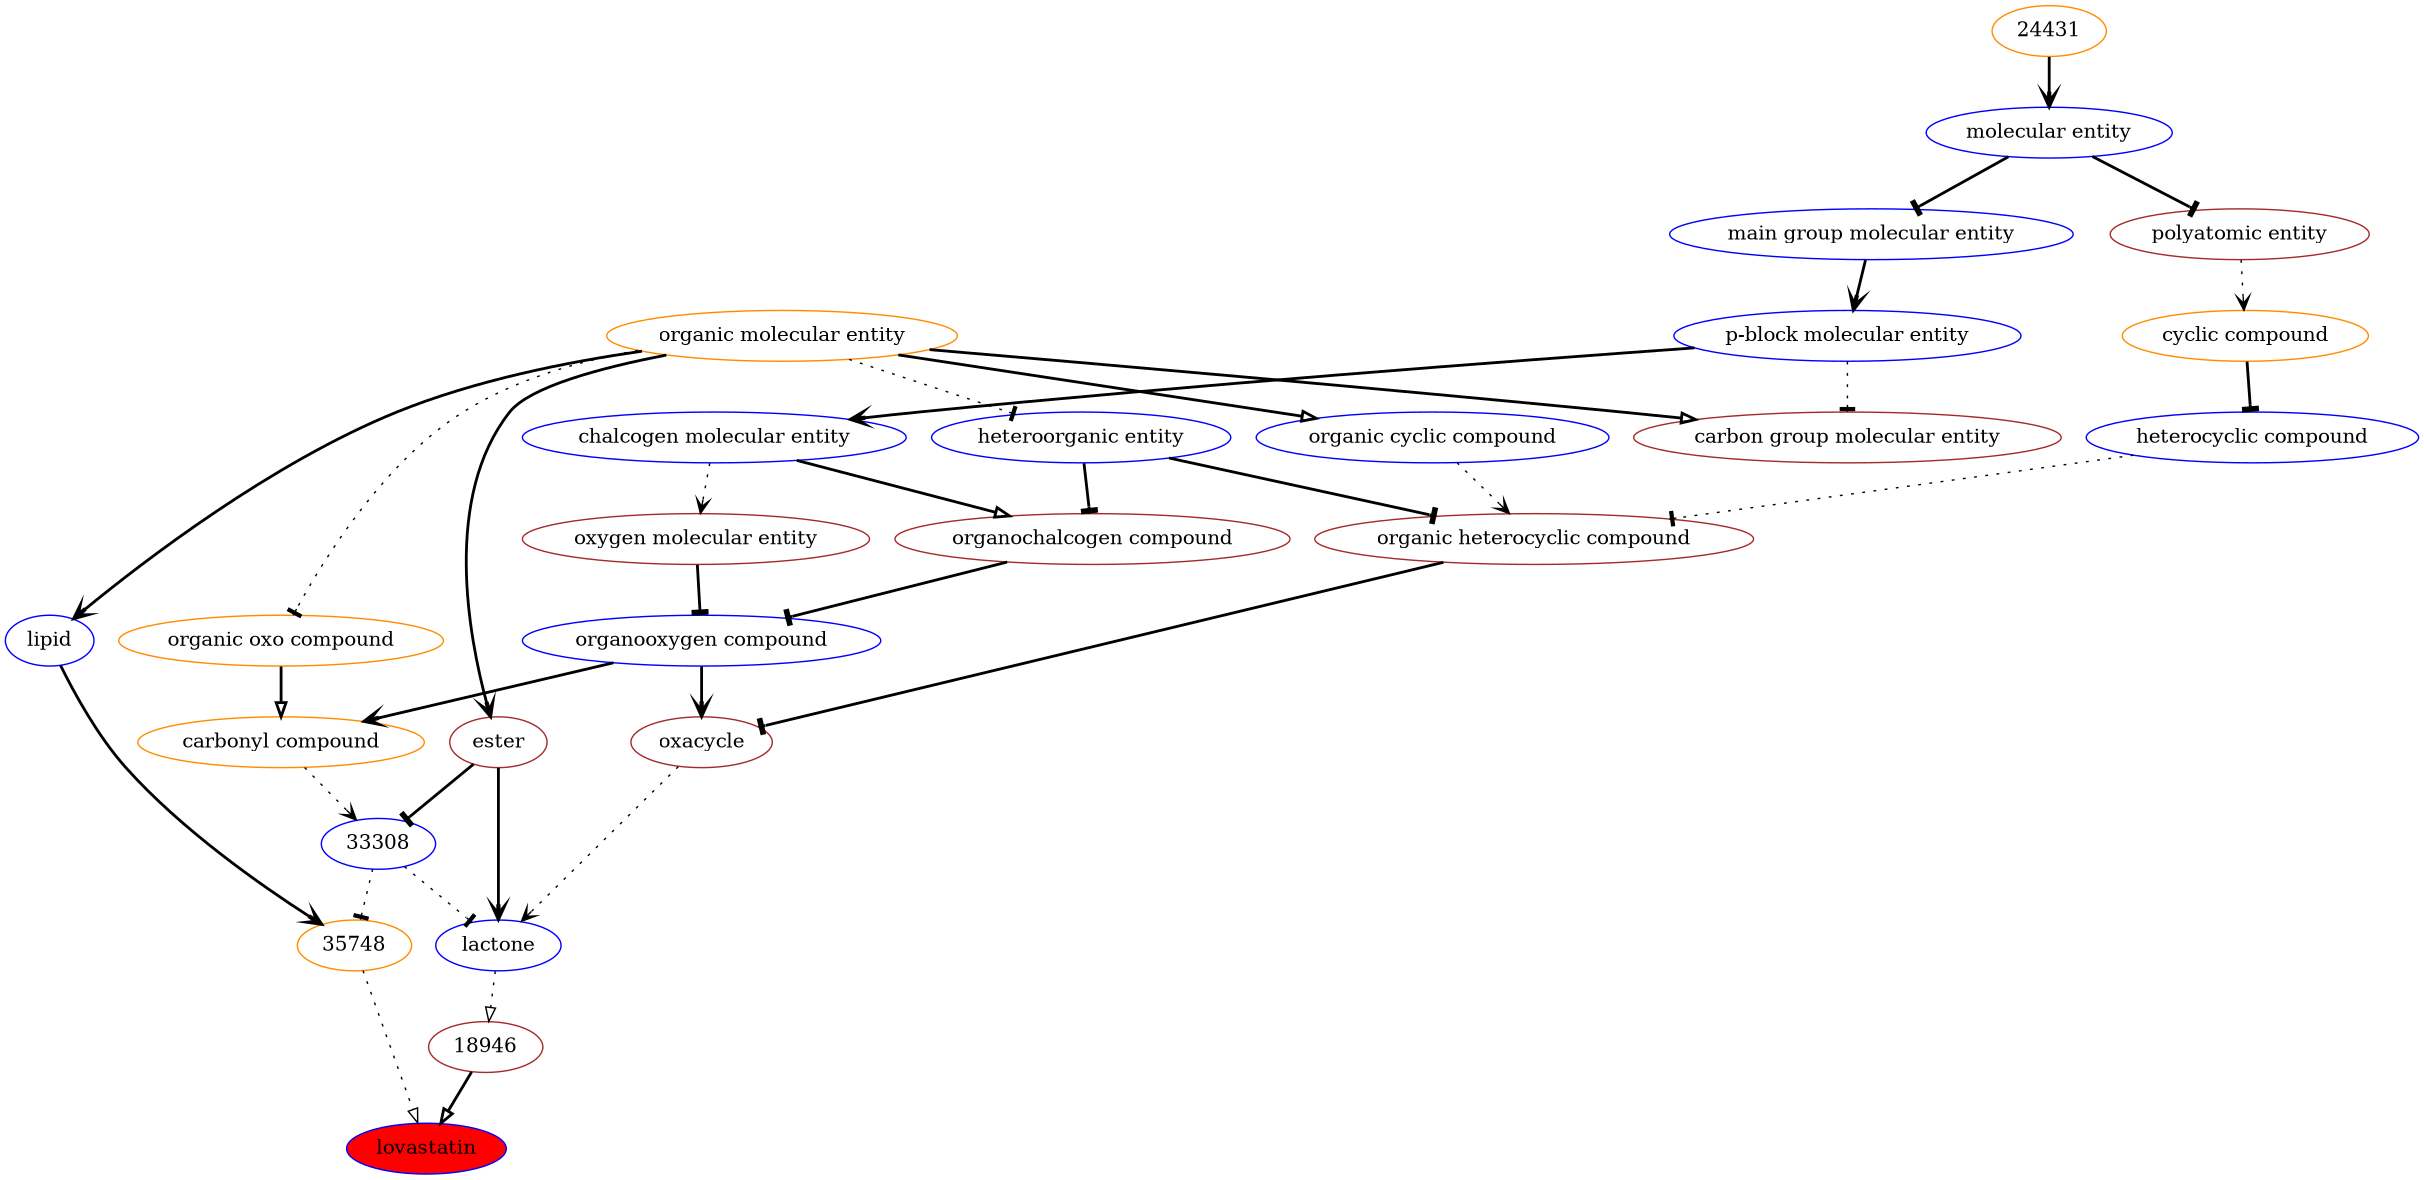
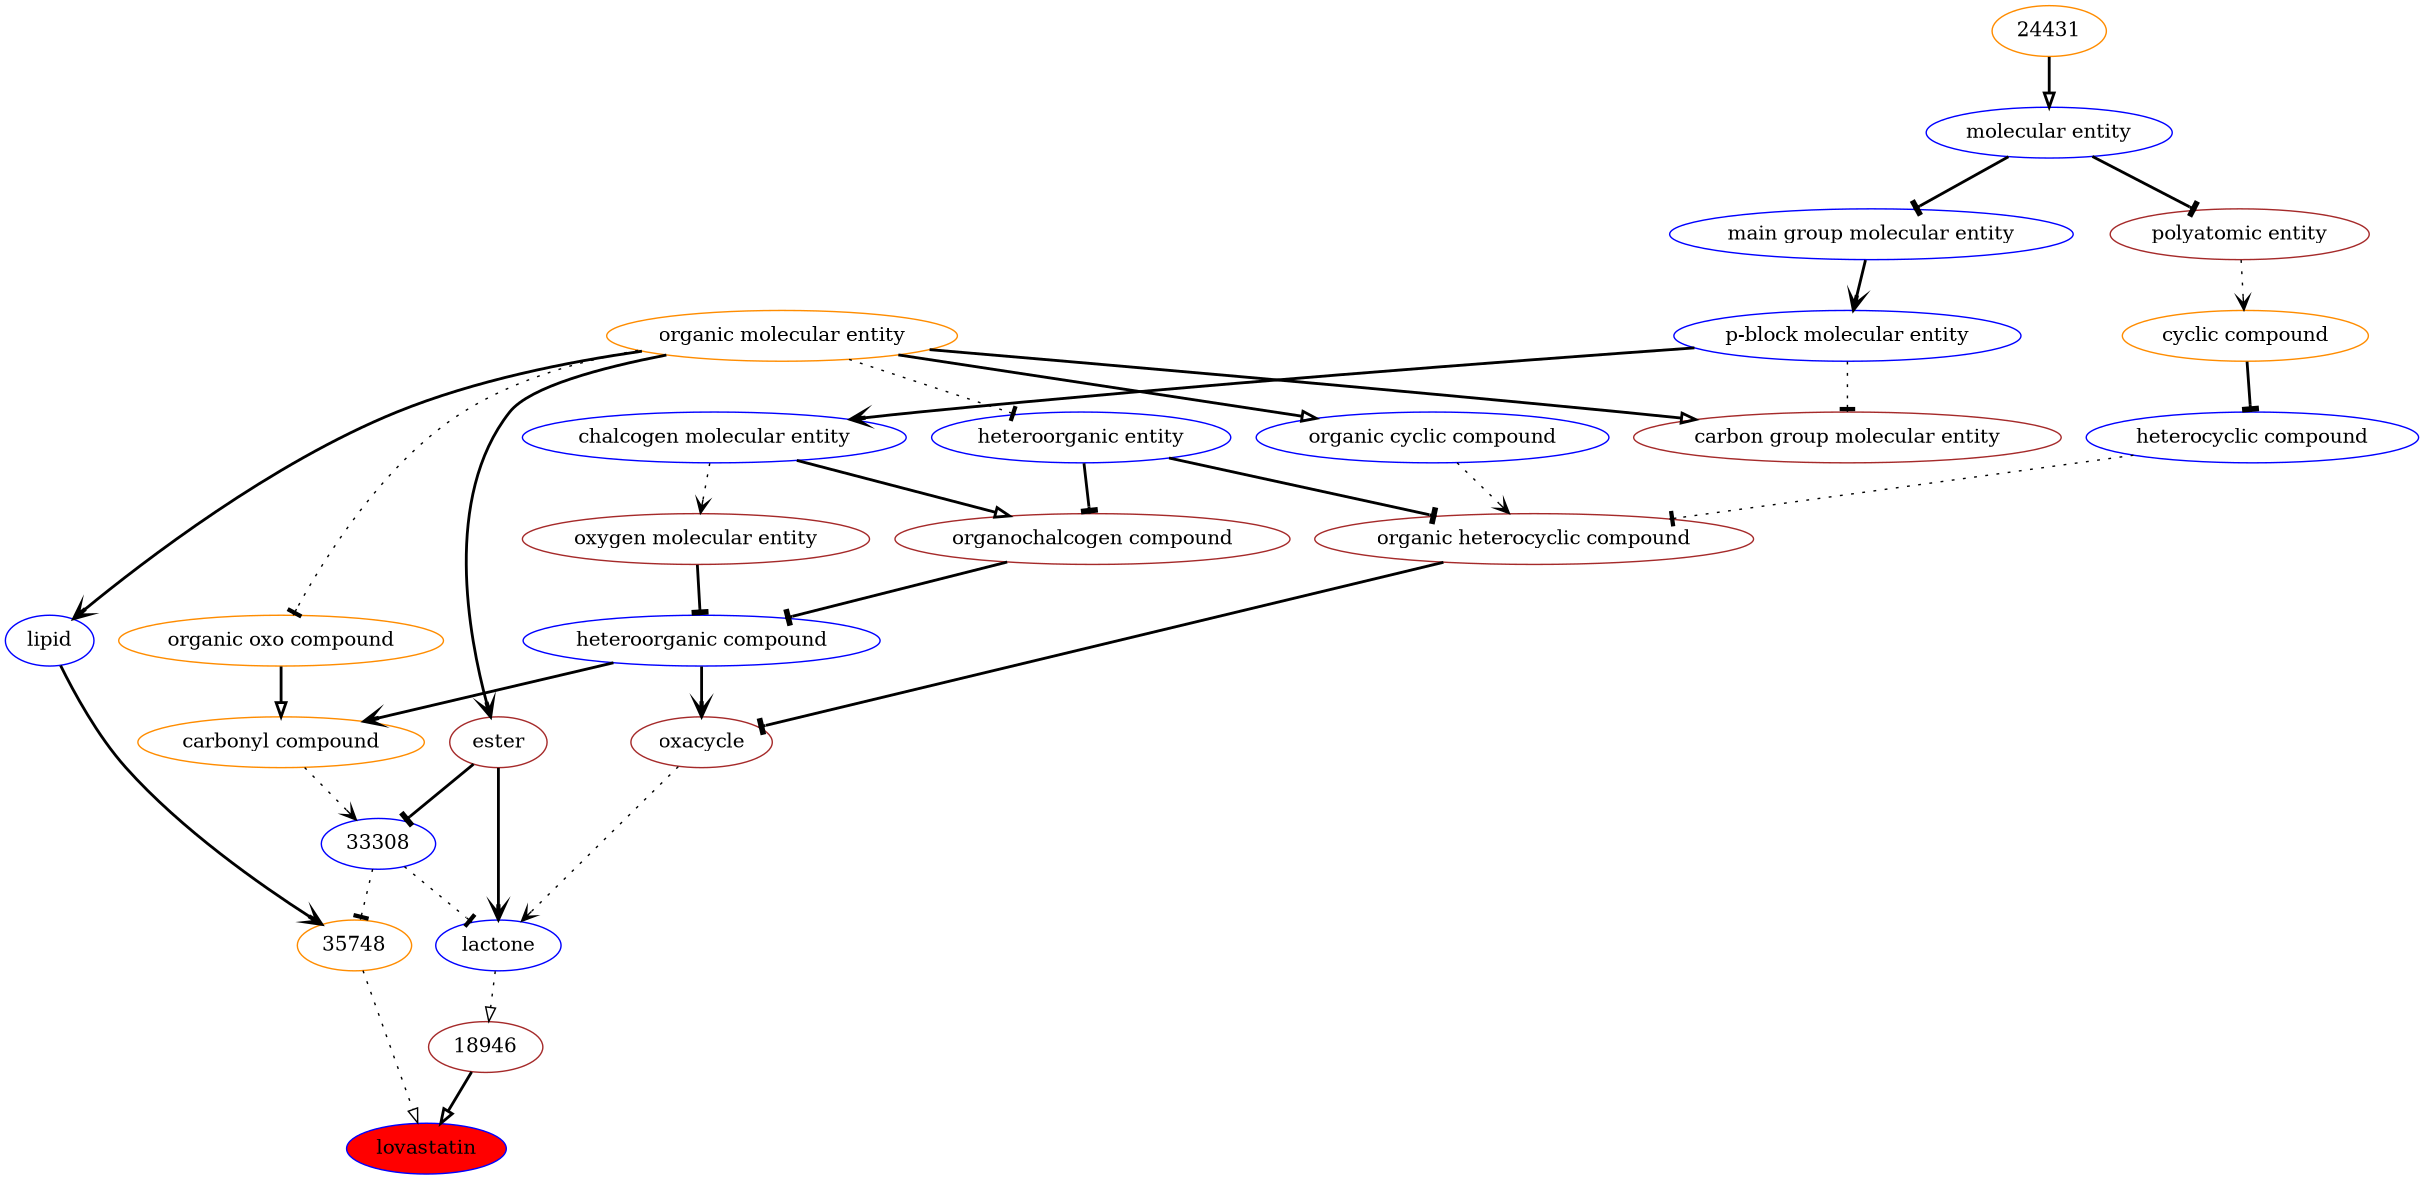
(2049, 75) -> (2049, 75)
(702, 641) -> (702, 641)
